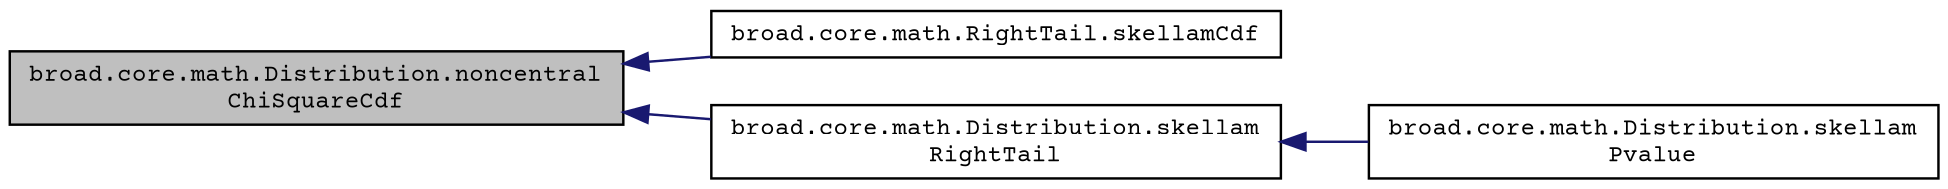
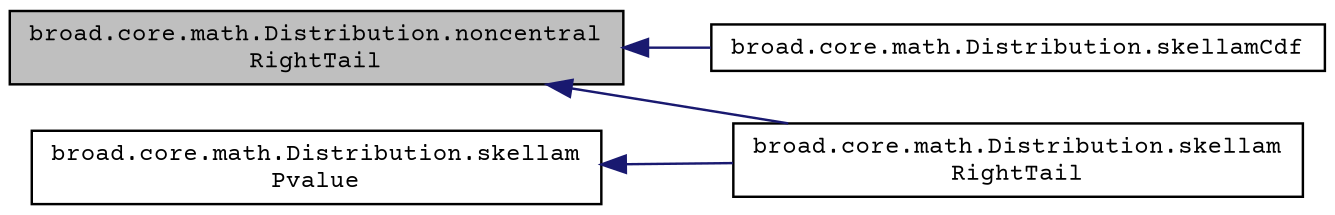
(996, 34) -> (1018, 48)
(317, 88) -> (317, 48)
(1337, 142) -> (679, 164)
